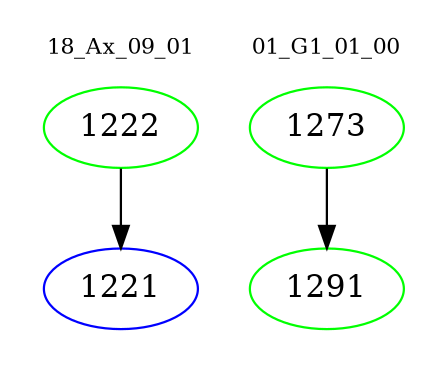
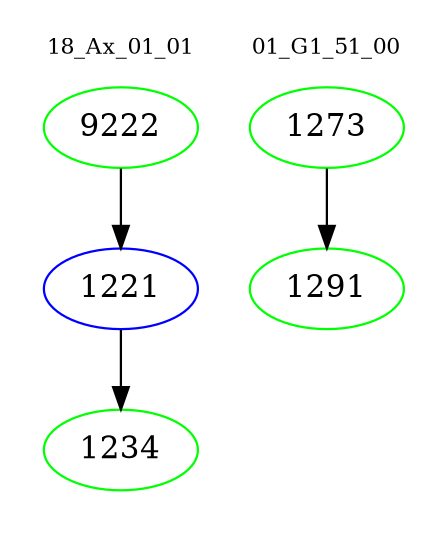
(121, 48) -> (121, 48)
(327, 48) -> (327, 48)
(121, 128) -> (121, 128)
none -> (121, 450)
